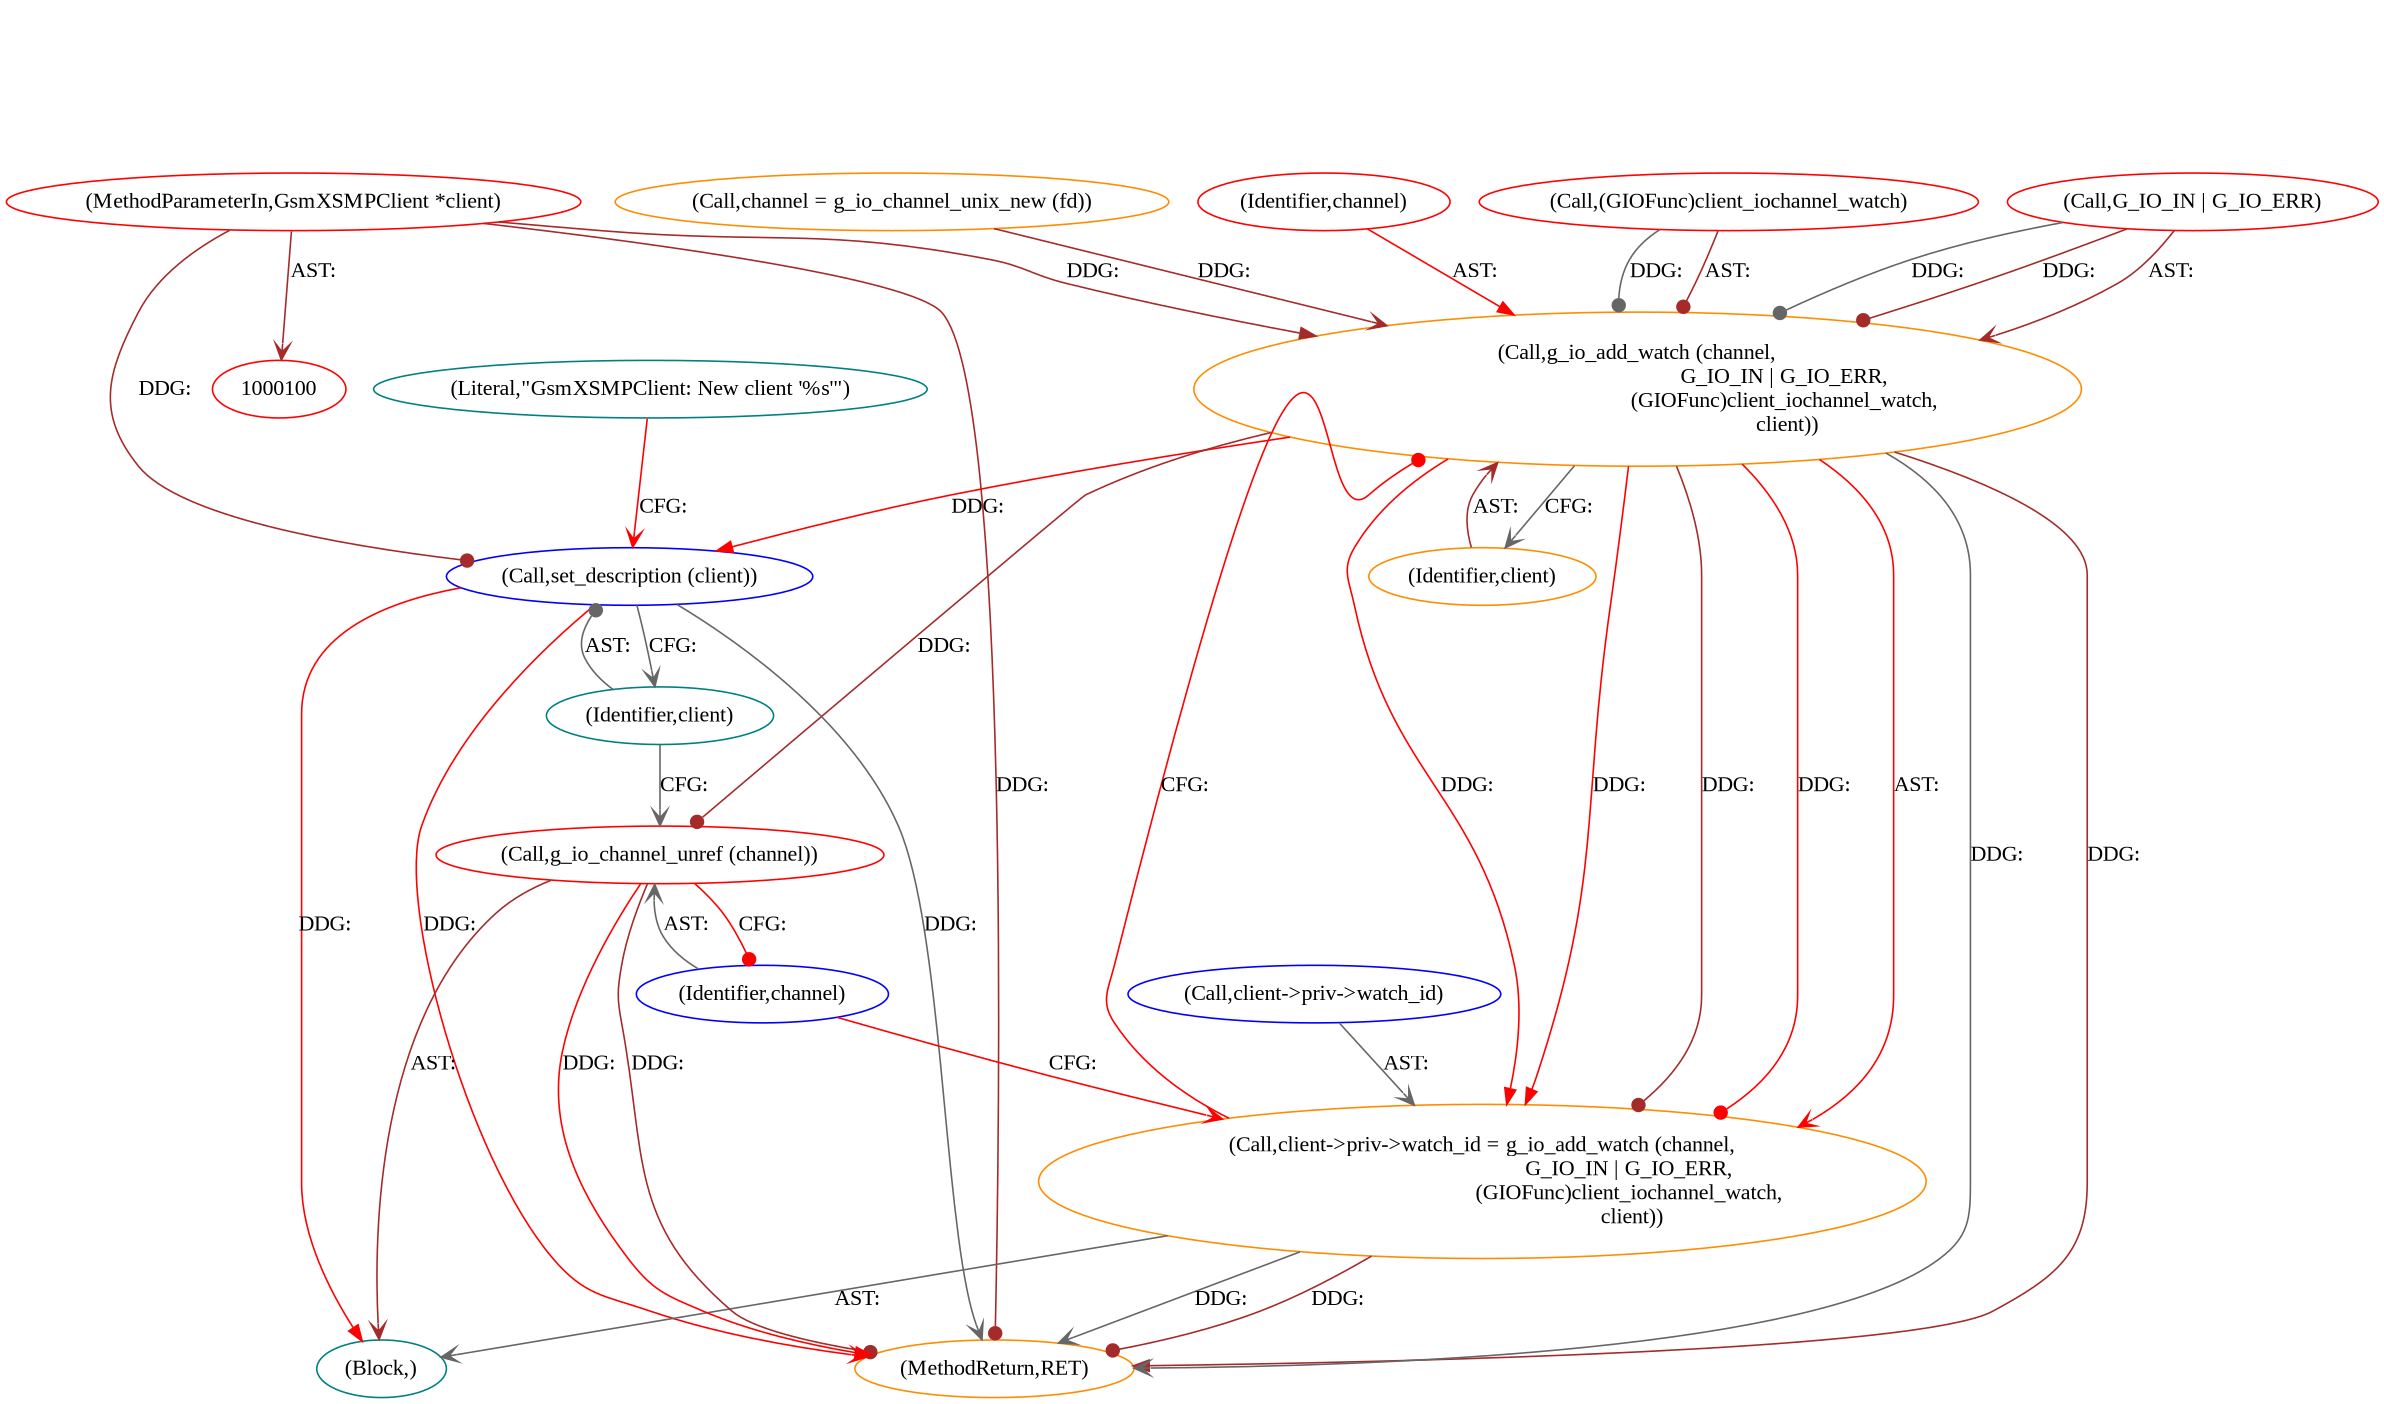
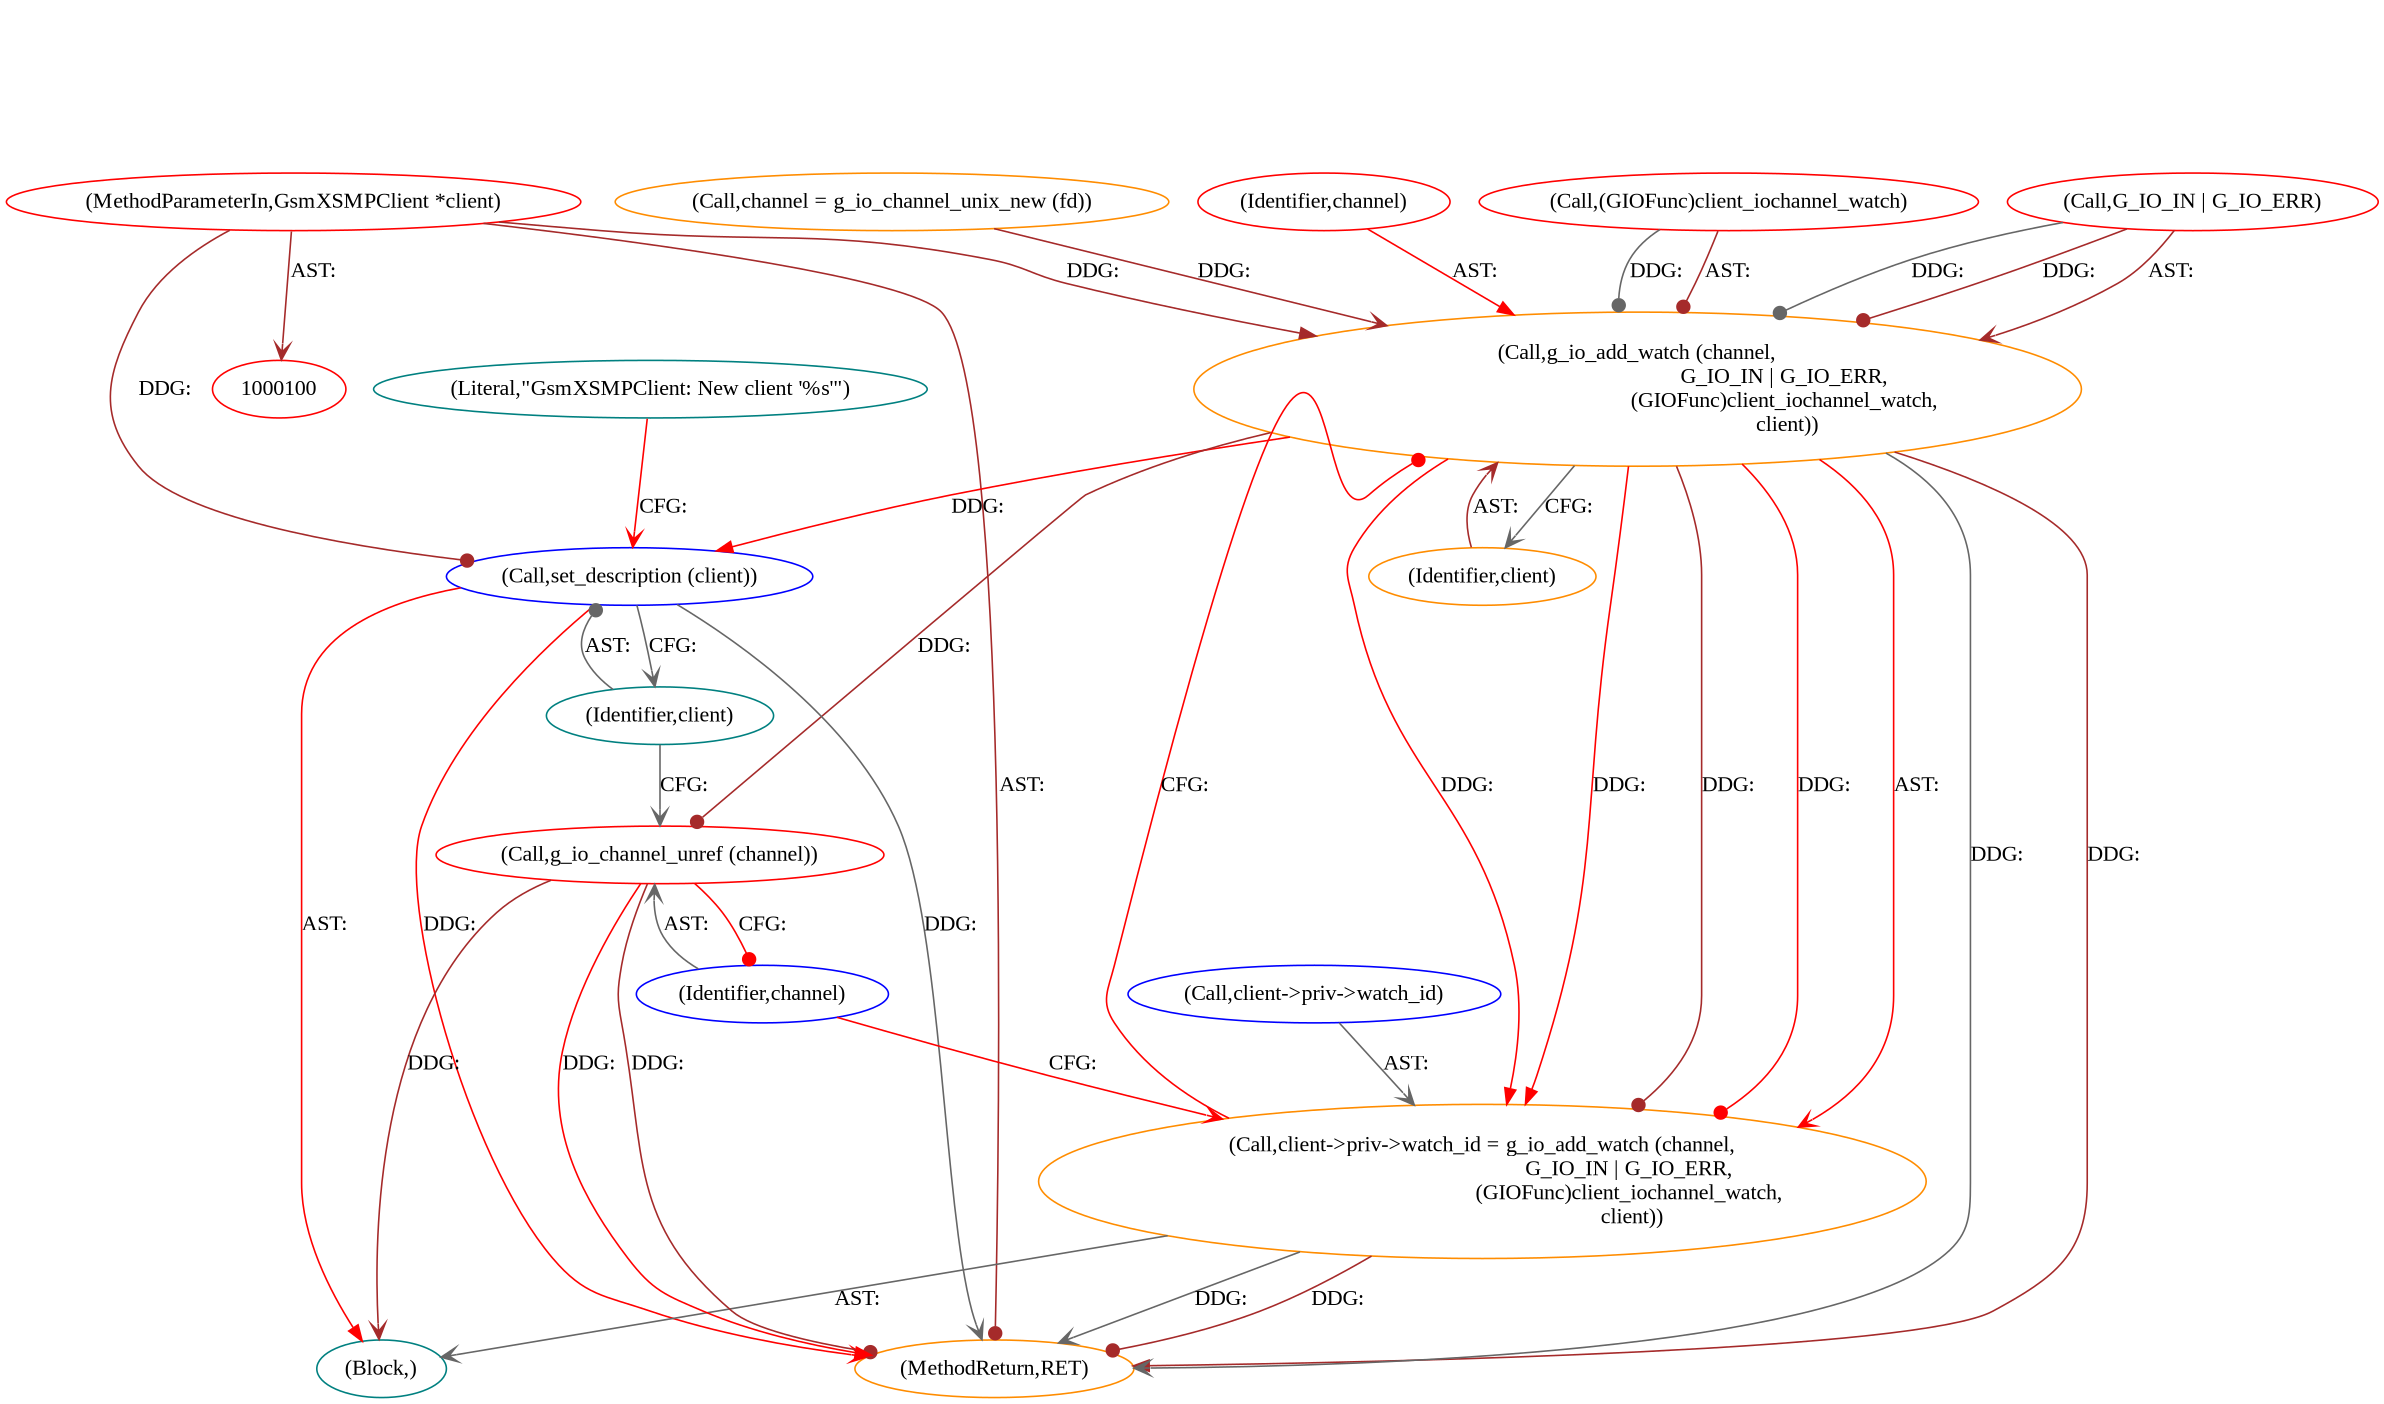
(1026, 785) -> (1026, 785)
(328, 924) -> (328, 924)
(437, 1064) -> (437, 1064)
